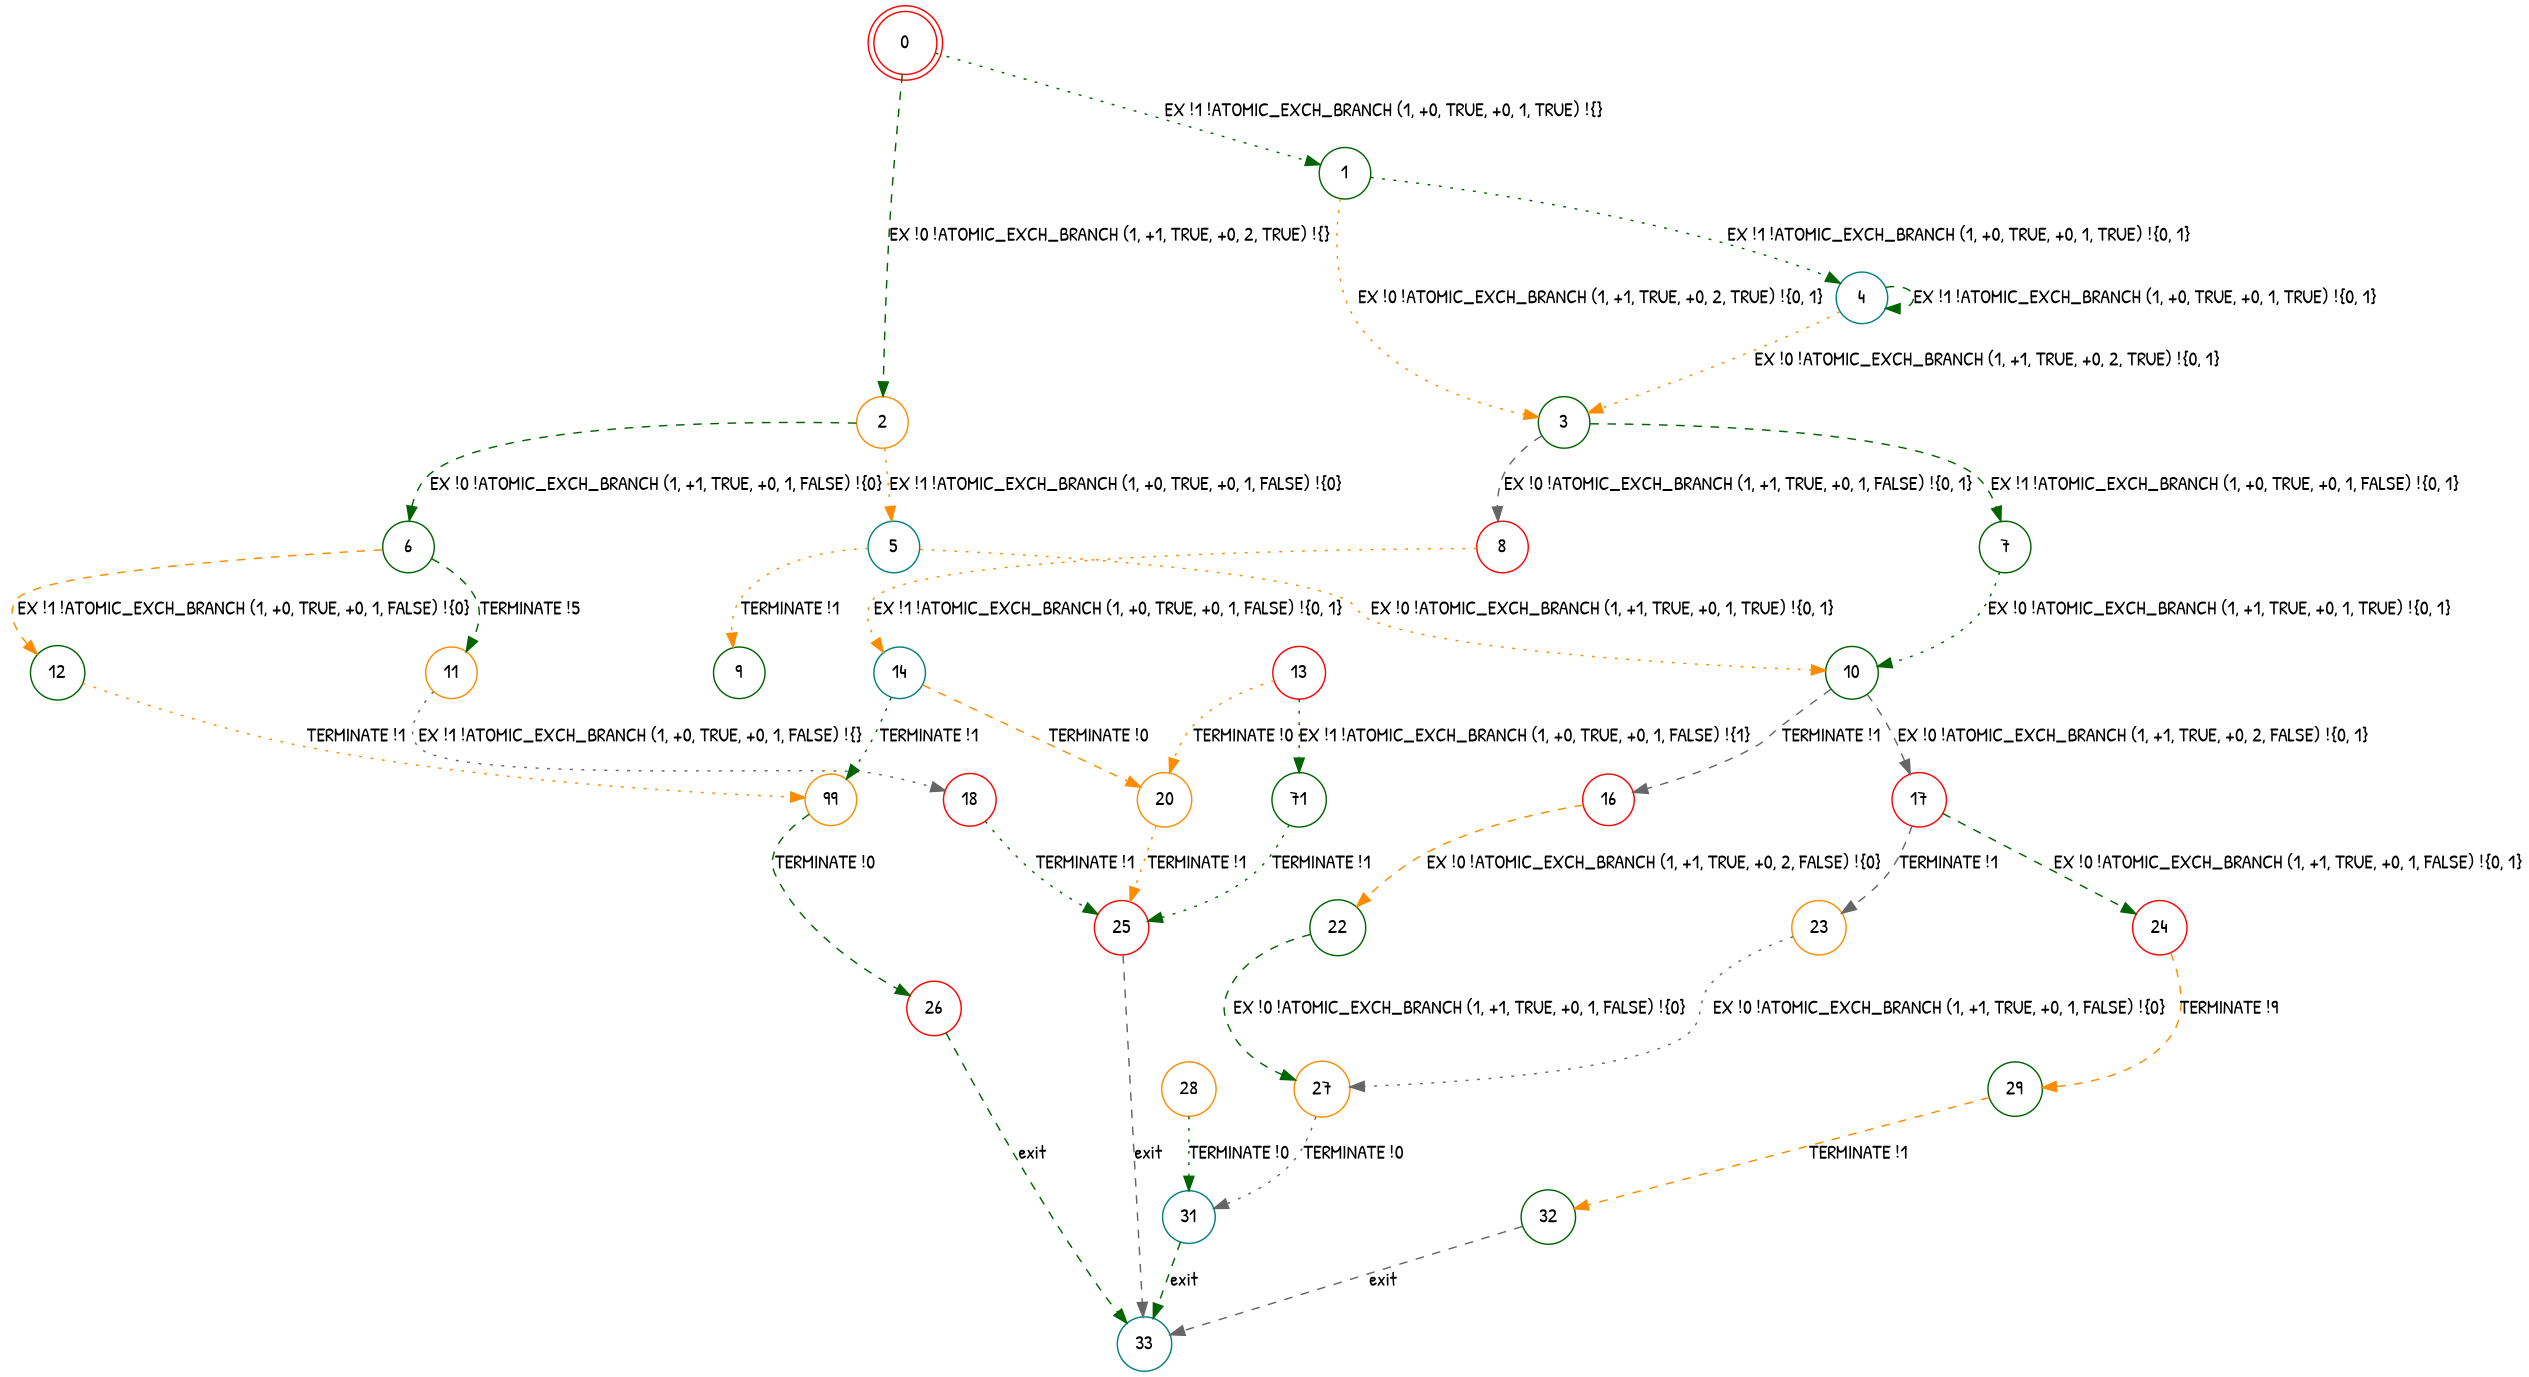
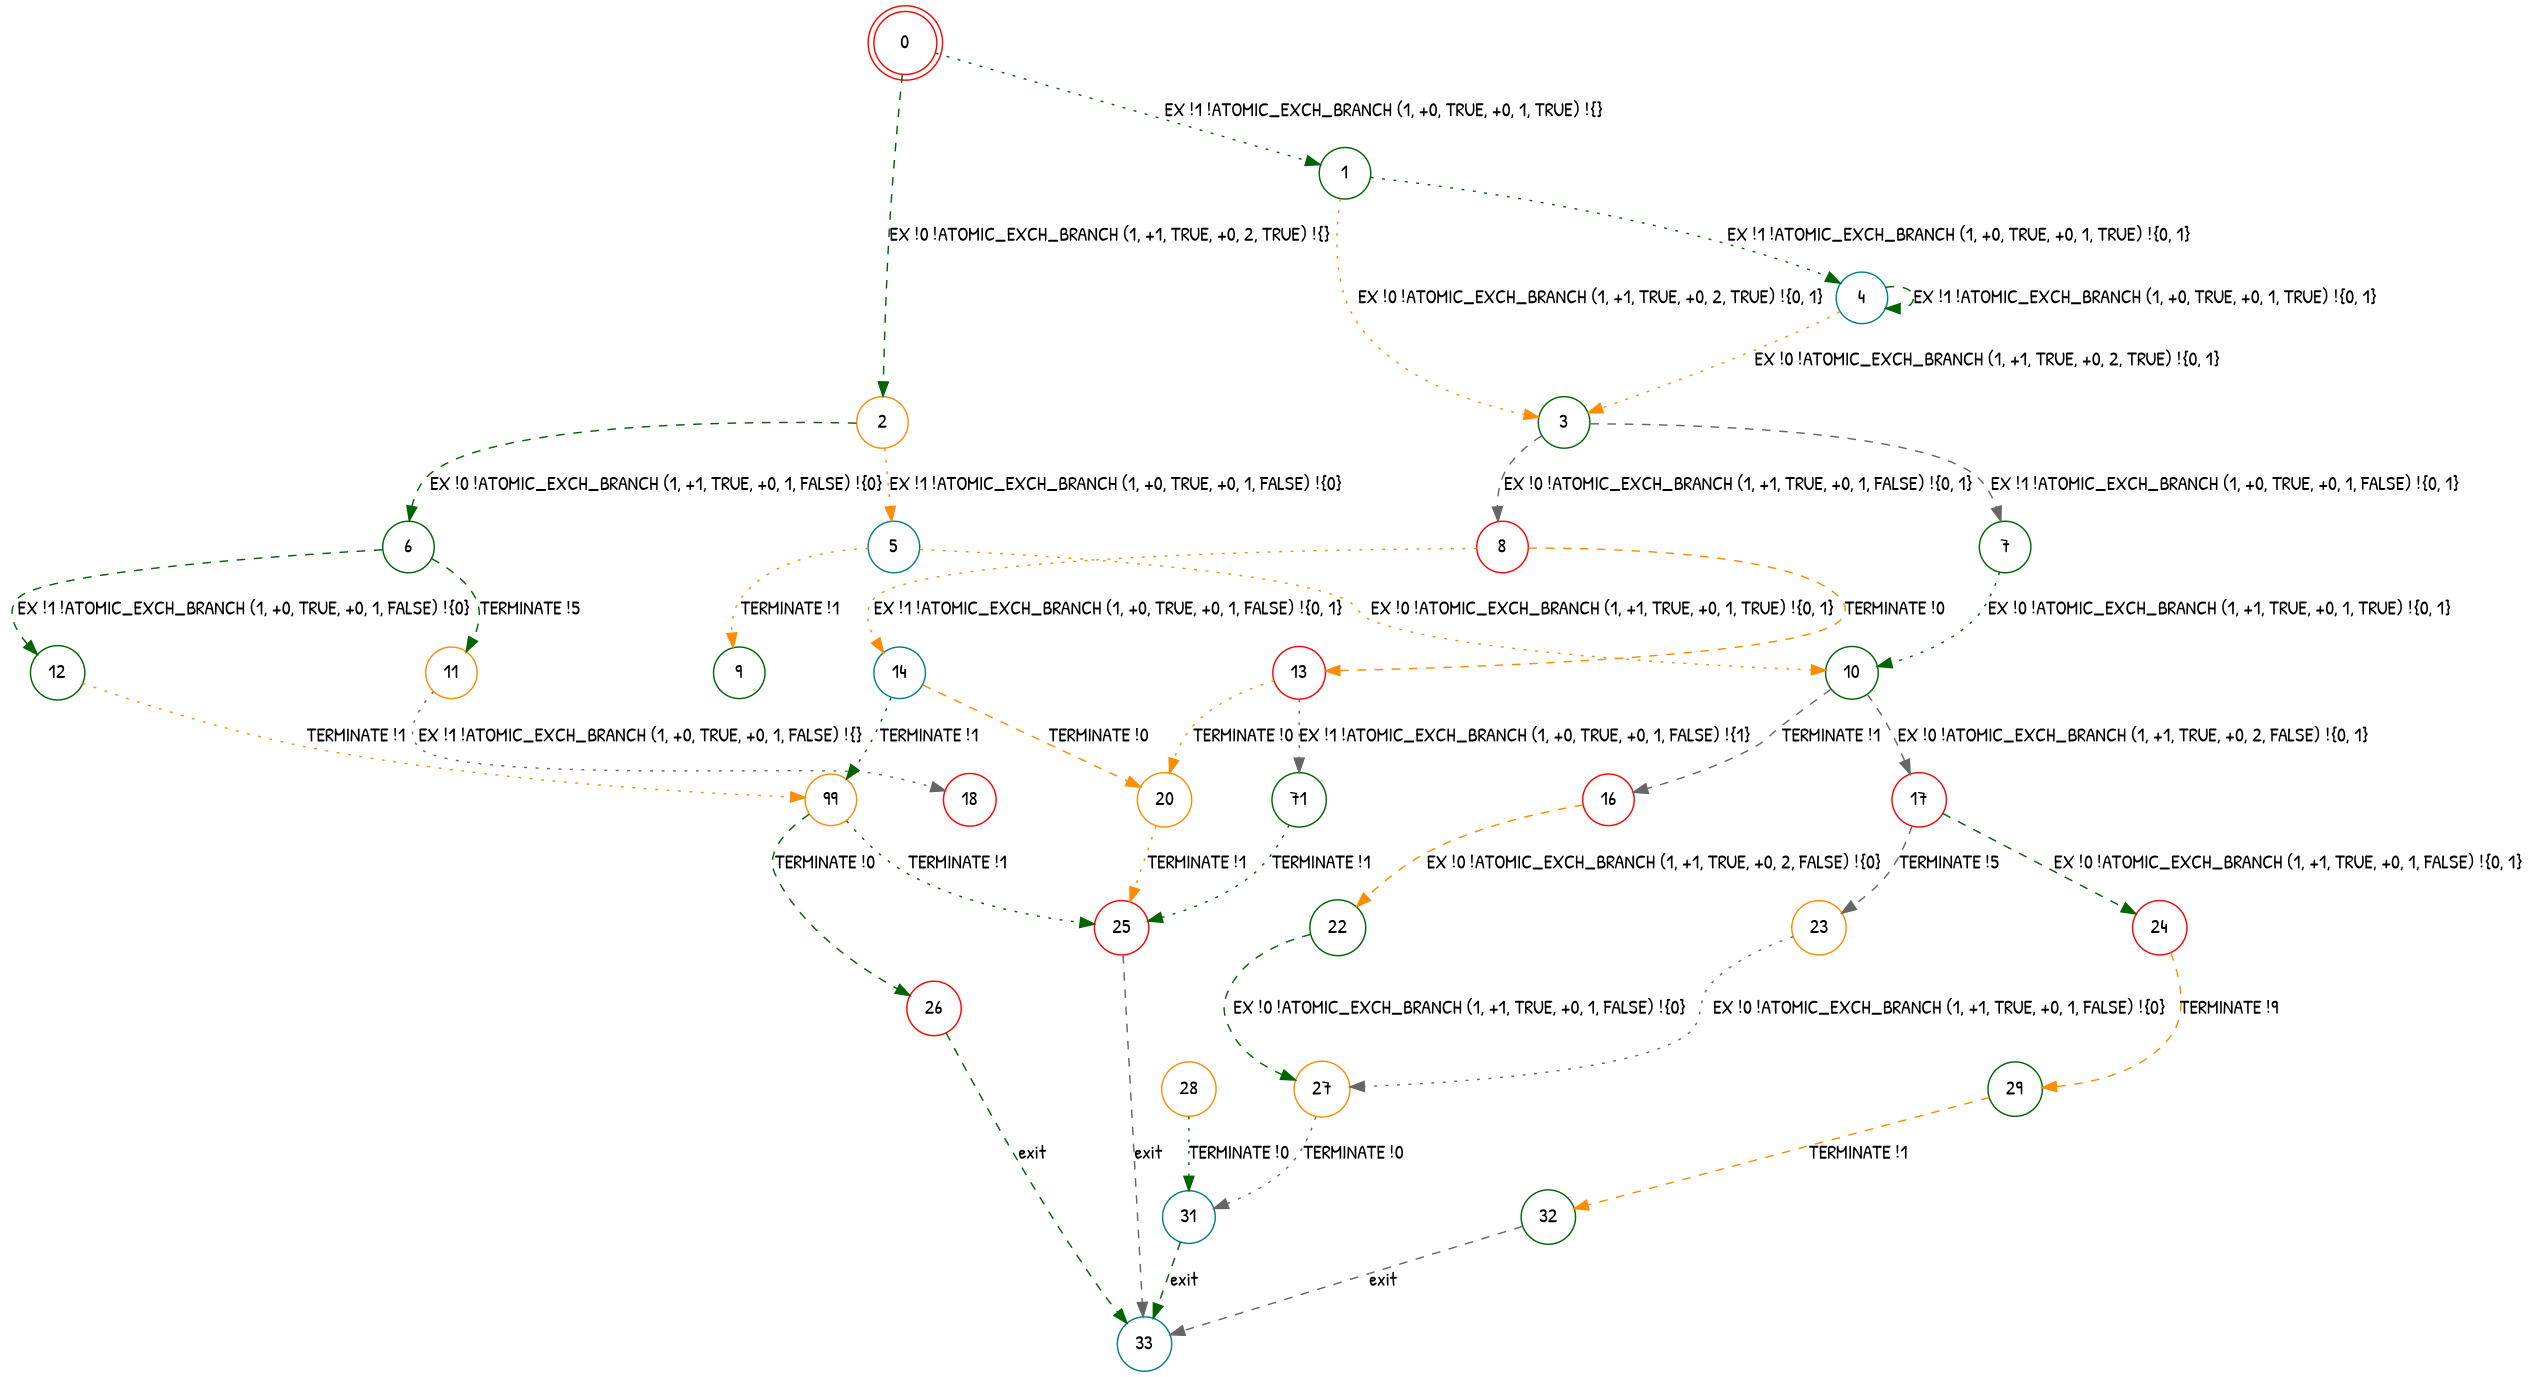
(1805, 434) -> (1805, 434)
(173, 566) -> (173, 566)
none -> (1764, 643)
(1299, 729) -> (1299, 729)
(1949, 863) -> (1949, 863)
(1031, 870) -> (953, 894)
